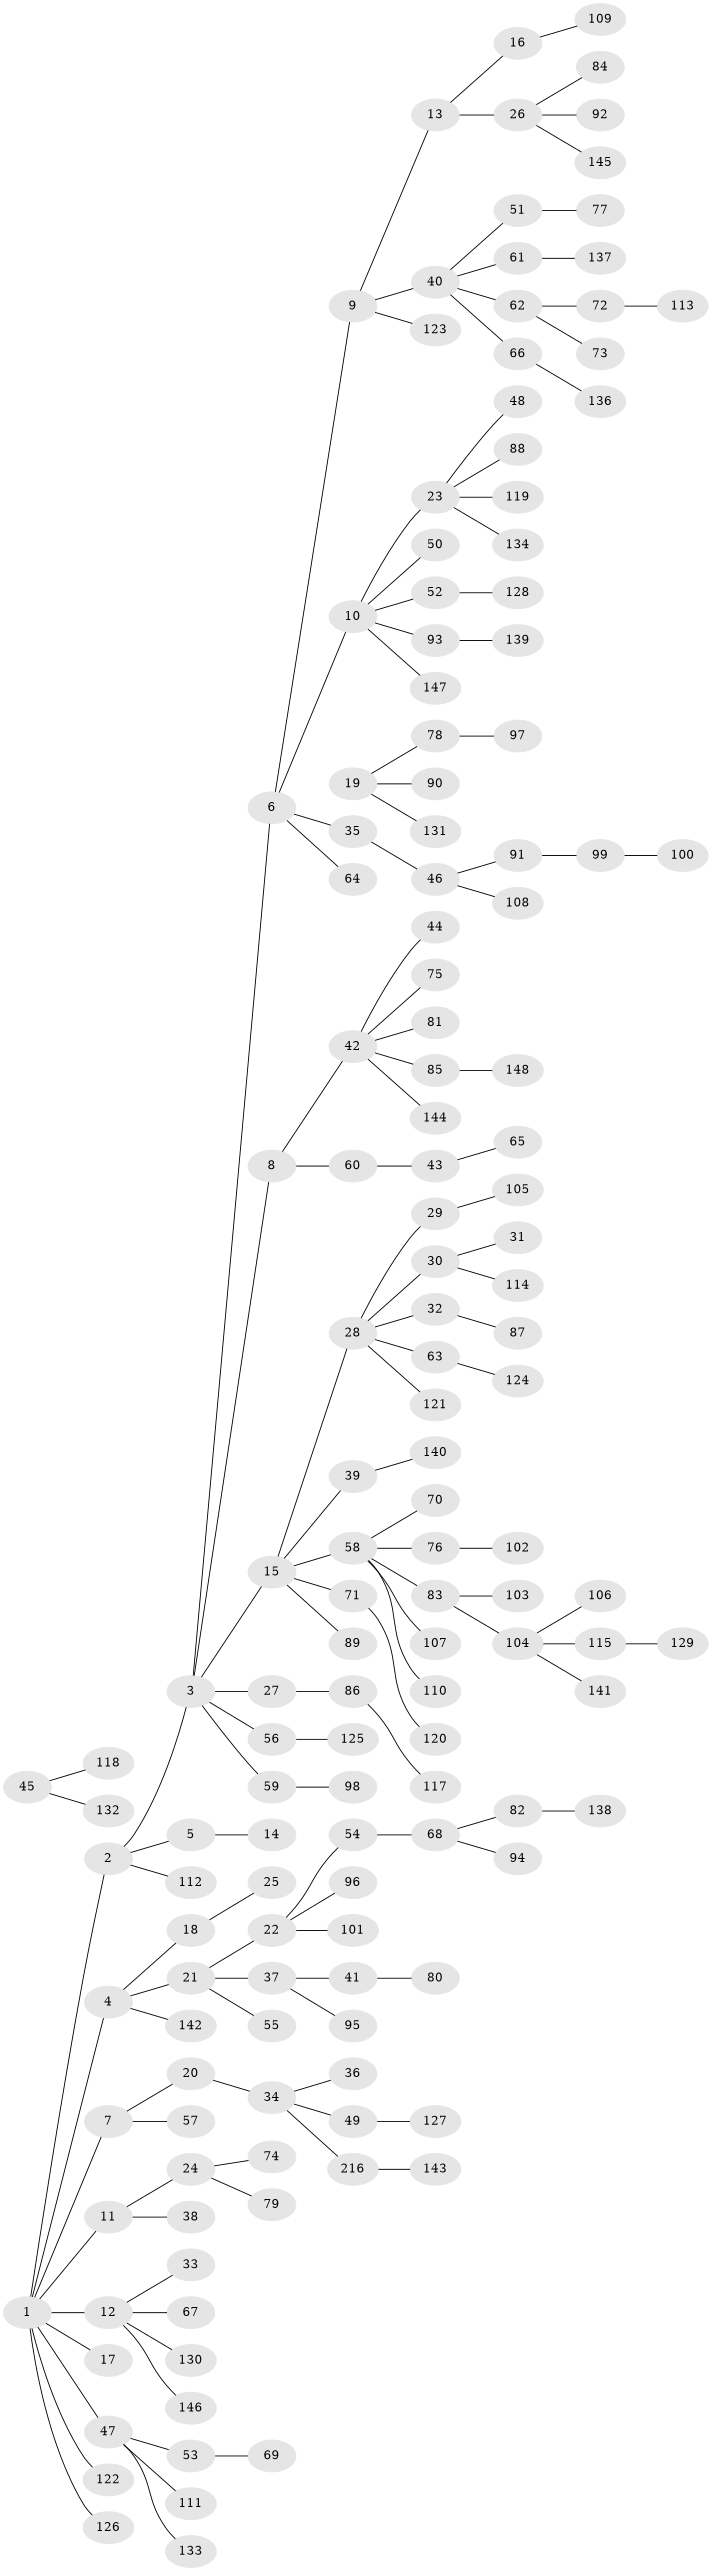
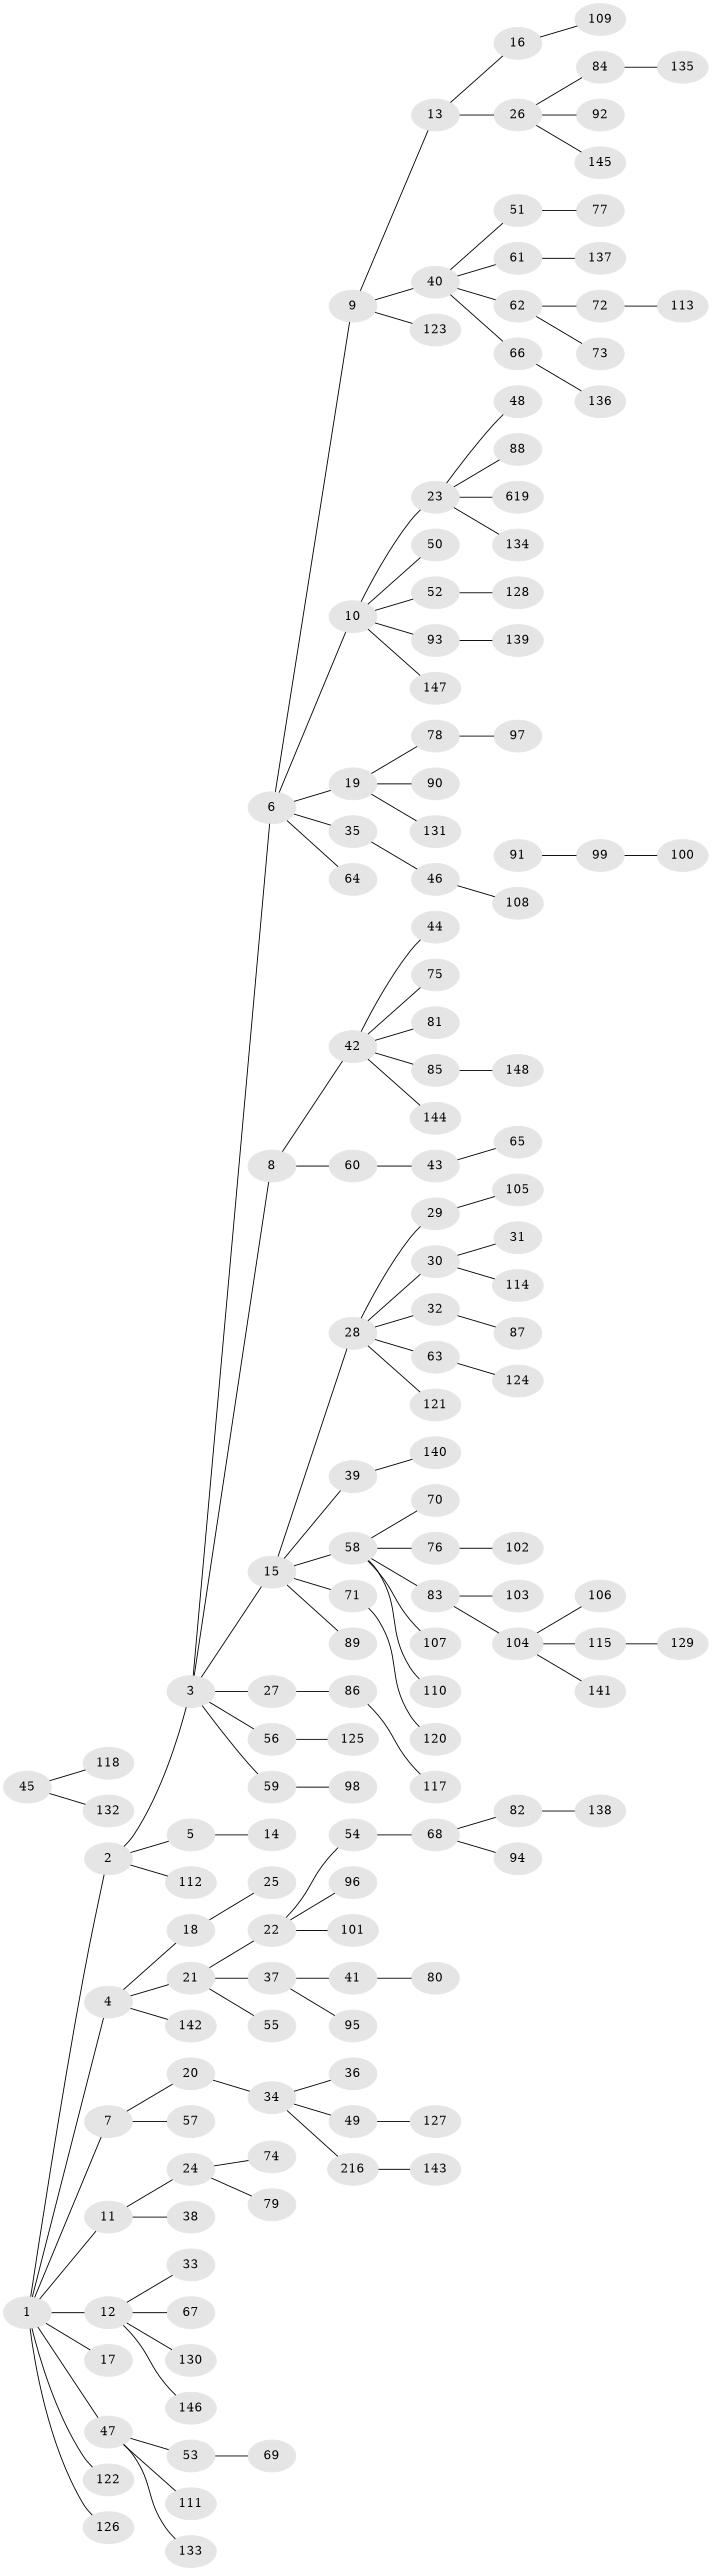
none -> (683, 67)
(518, 497) -> (518, 497)
none -> (312, 796)
(477, 867) -> none
